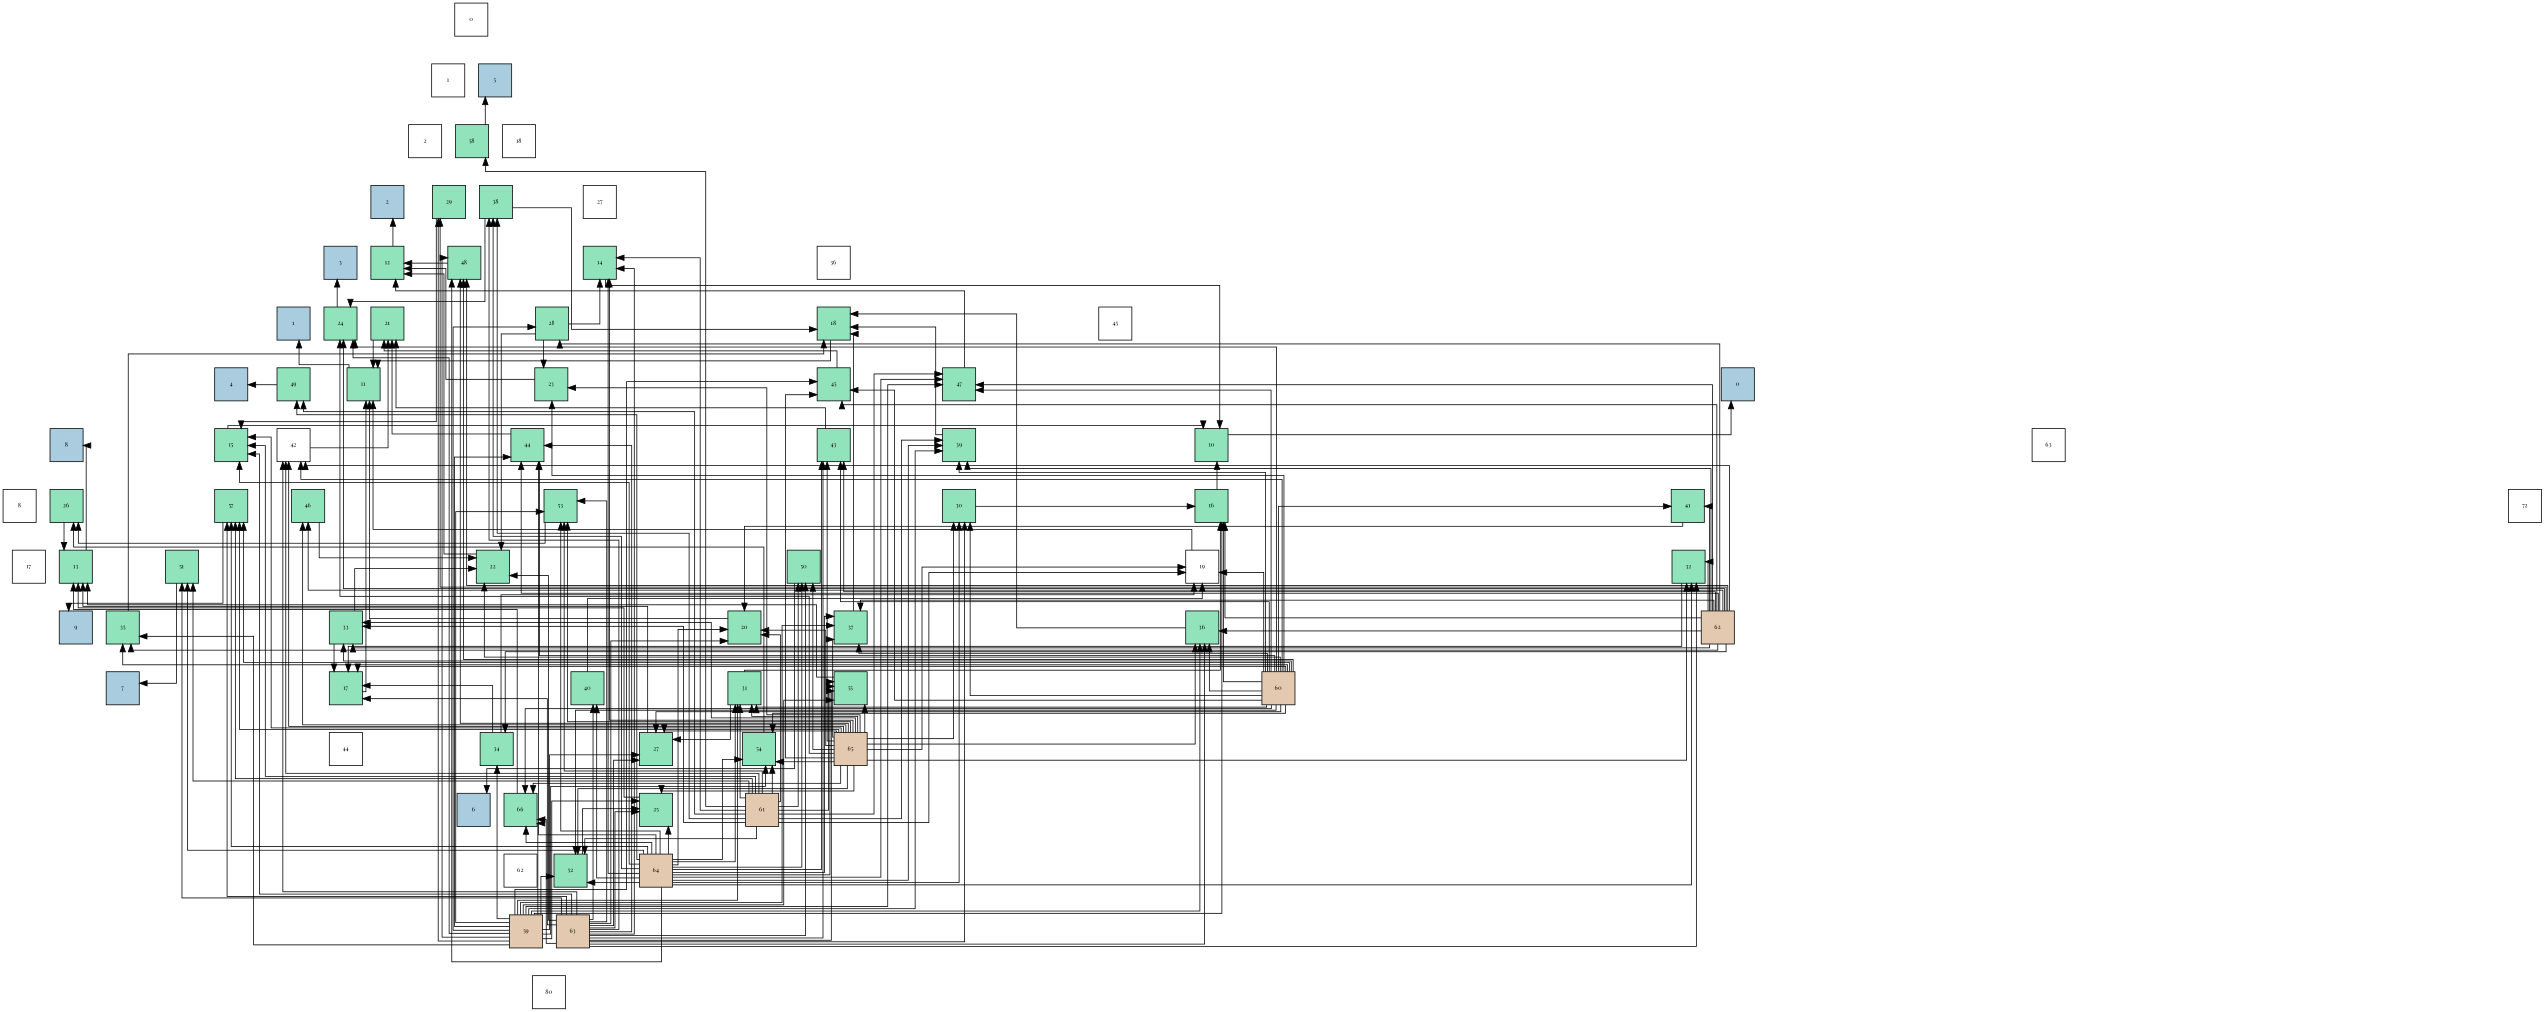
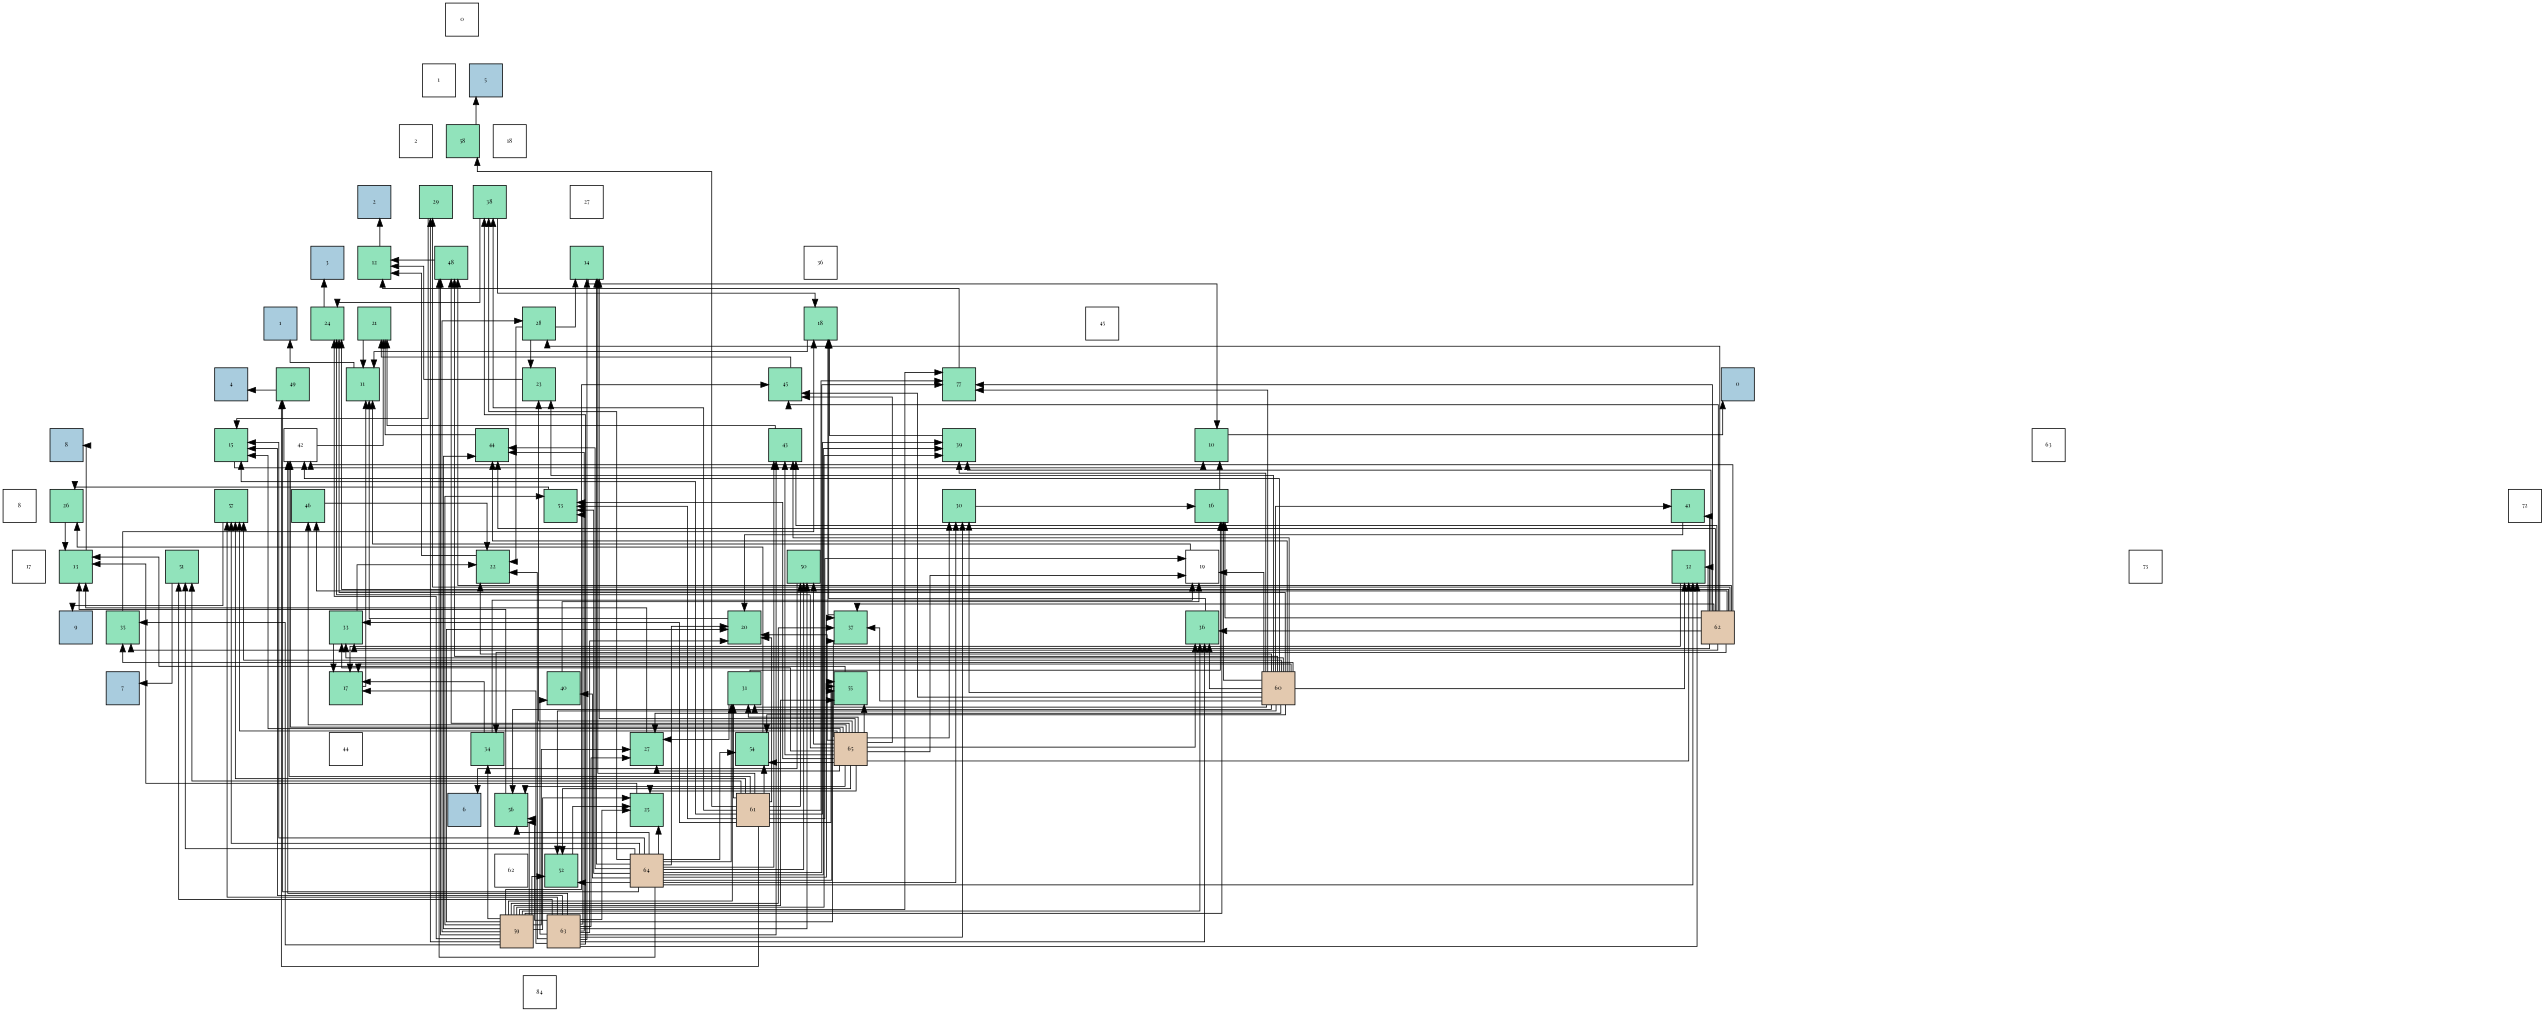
(959, 384) -> (959, 384)
none -> (2146, 567)
none -> (1539, 689)
(587, 786) -> (446, 666)
(521, 810) -> (511, 810)
(687, 839) -> none
(549, 992) -> (540, 992)
